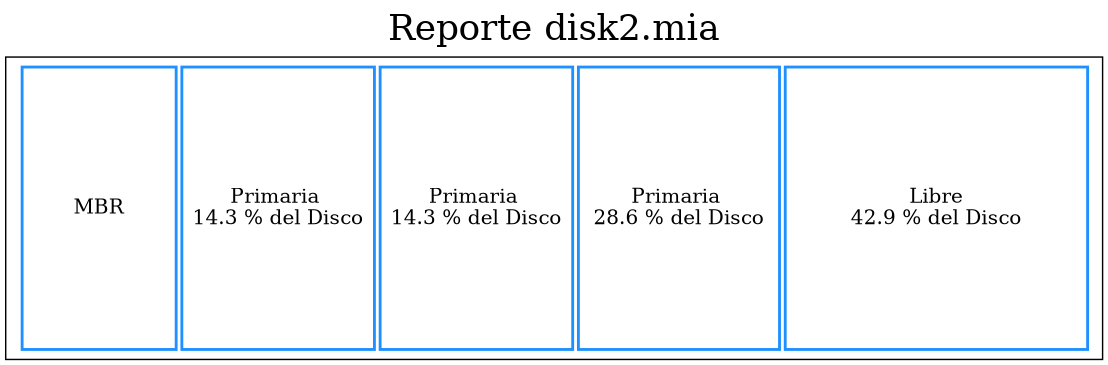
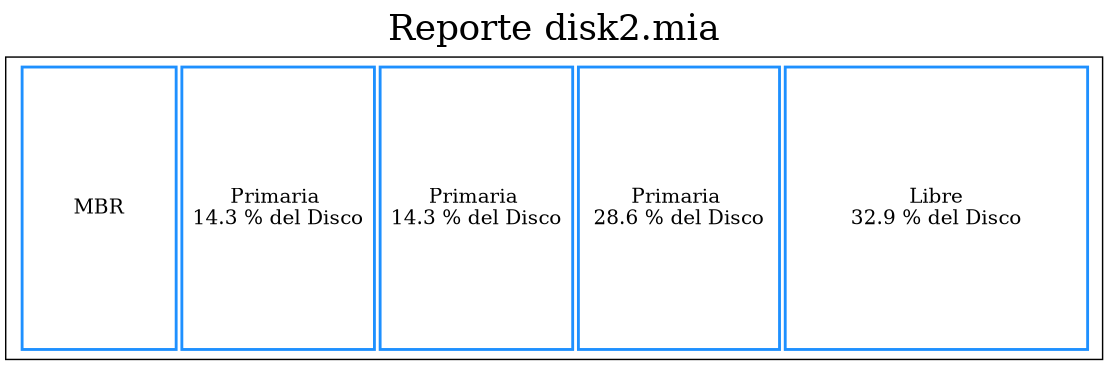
(936, 218) -> (936, 218)
